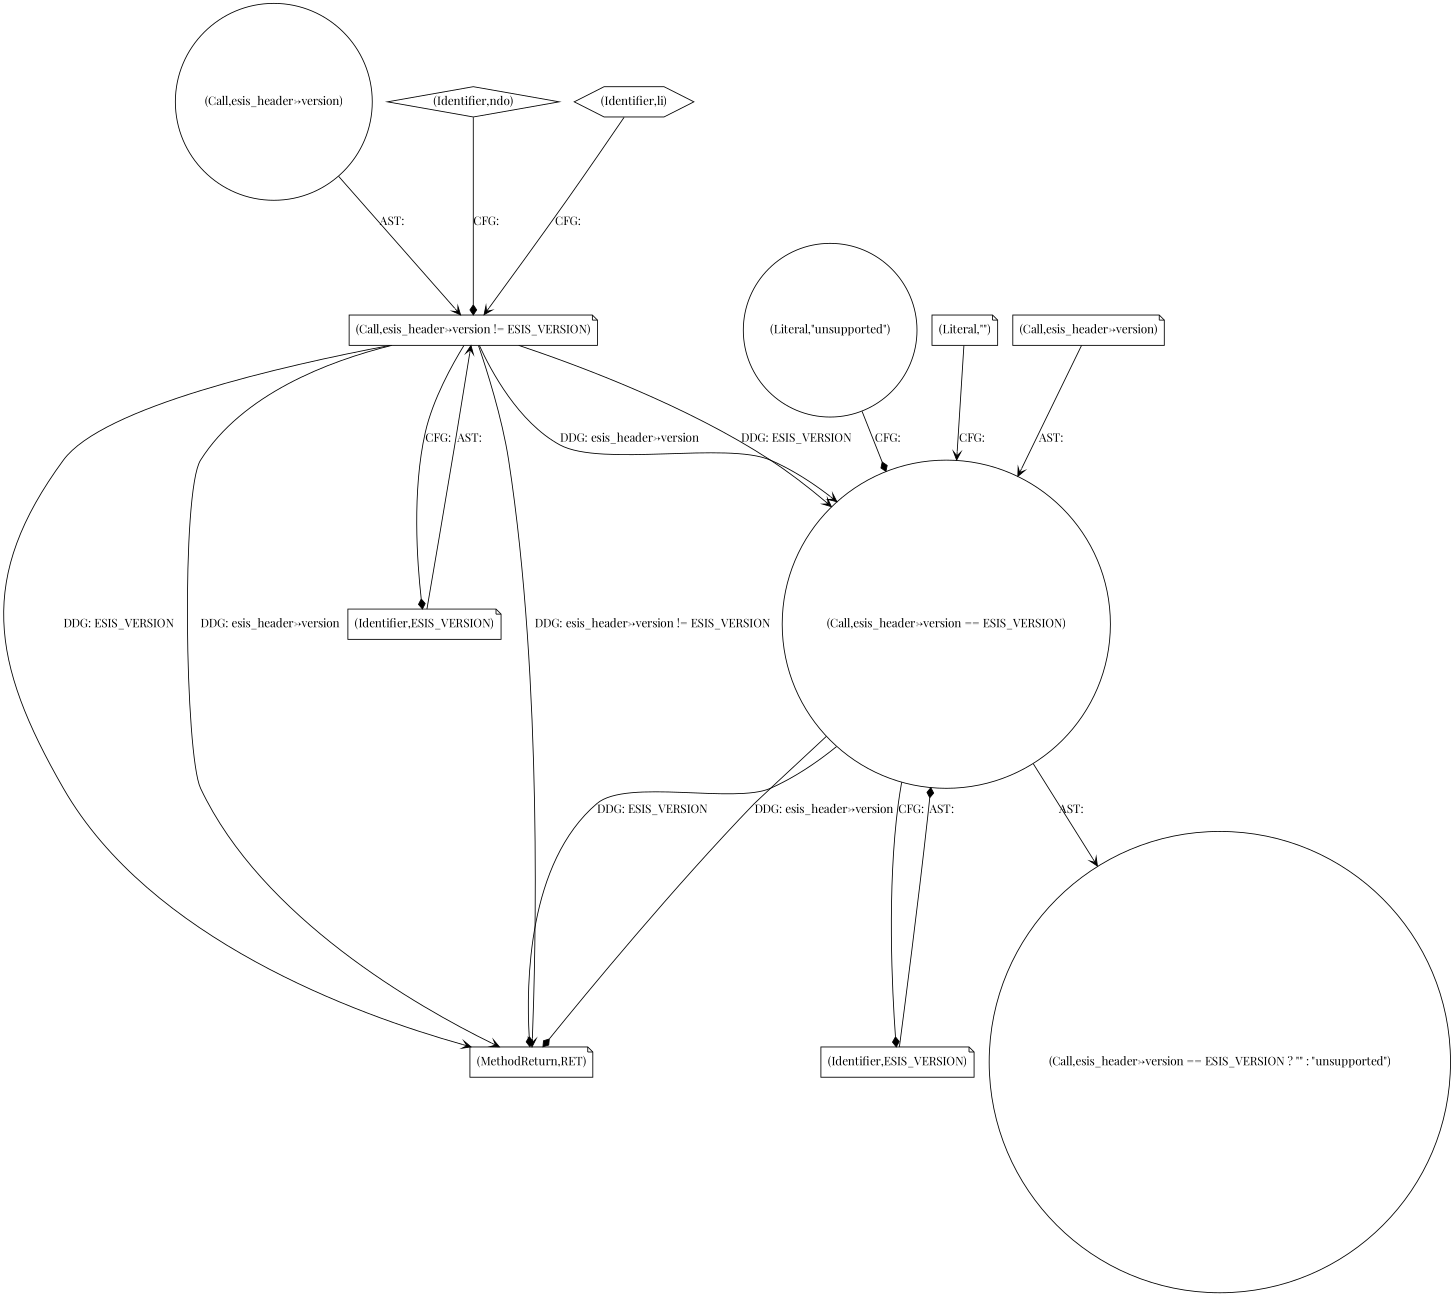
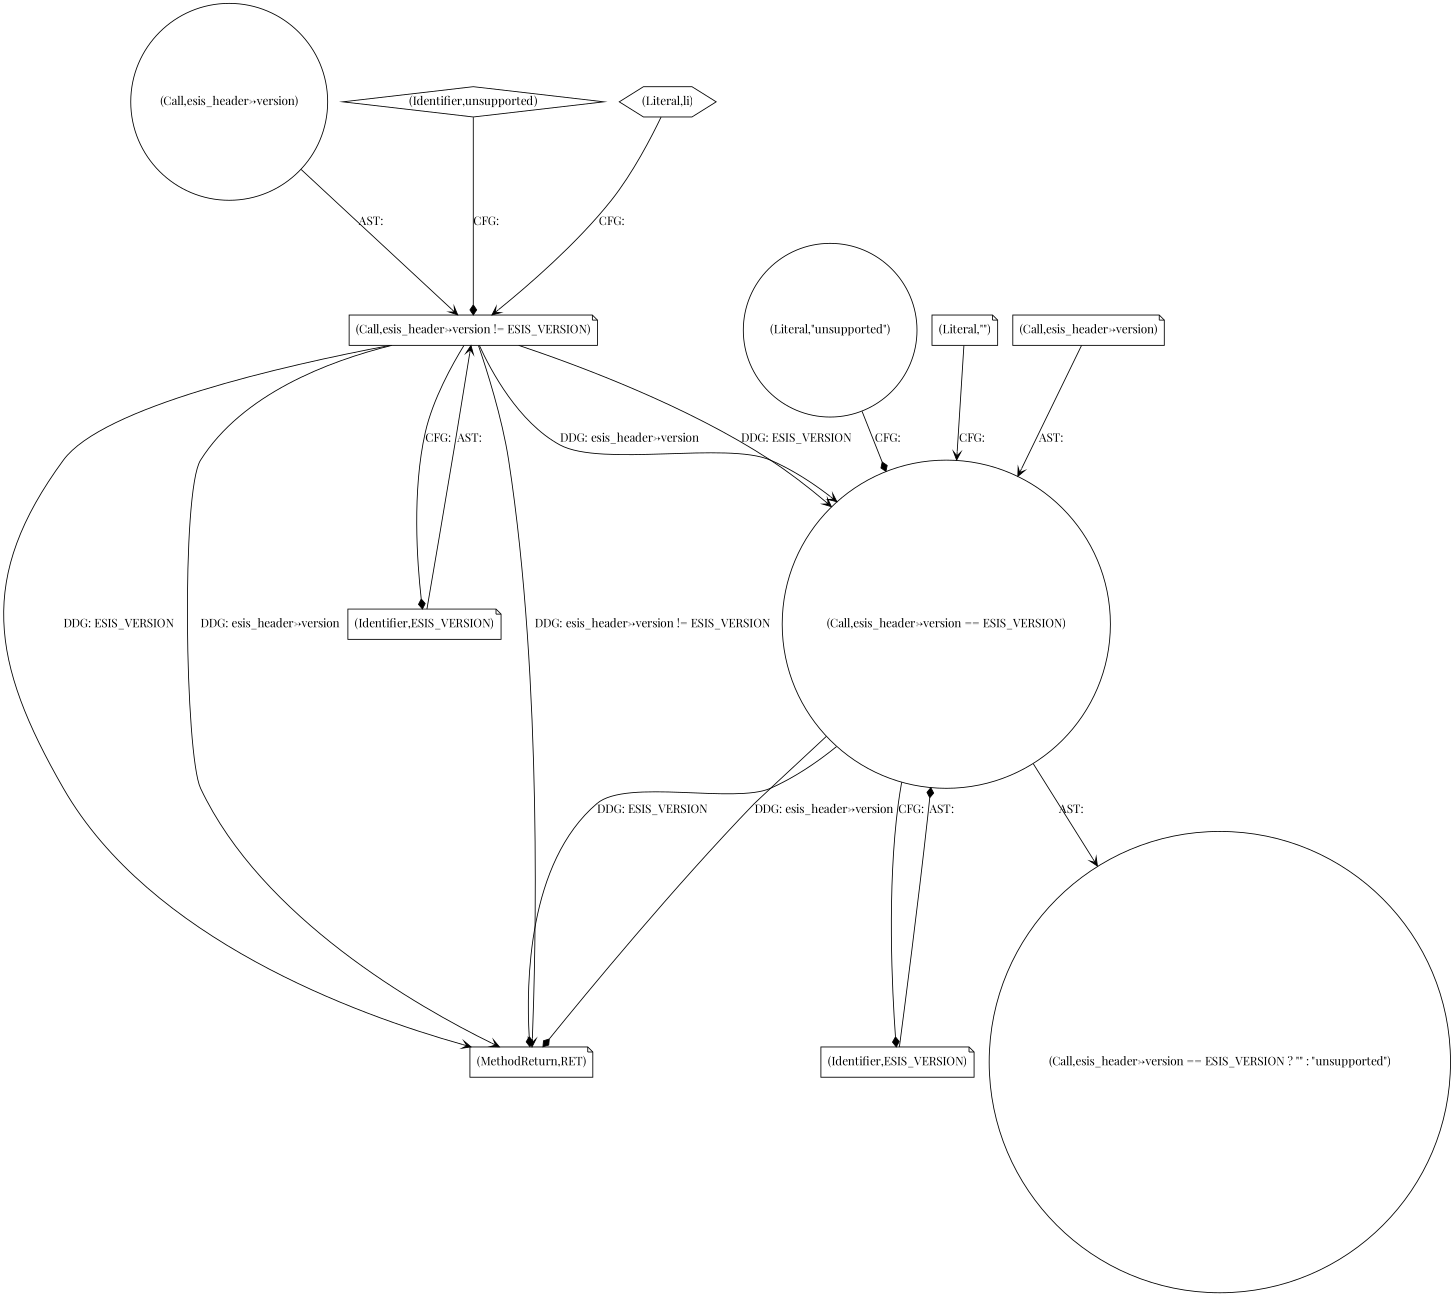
(473, 102) -> (473, 102)
(634, 102) -> (668, 102)
